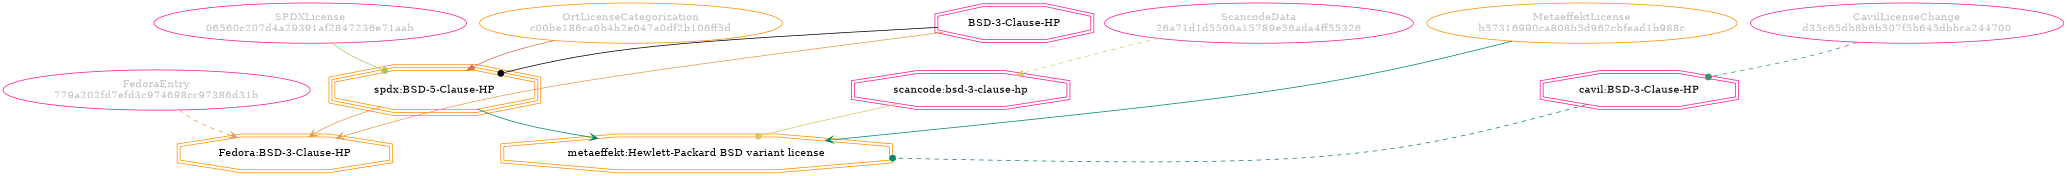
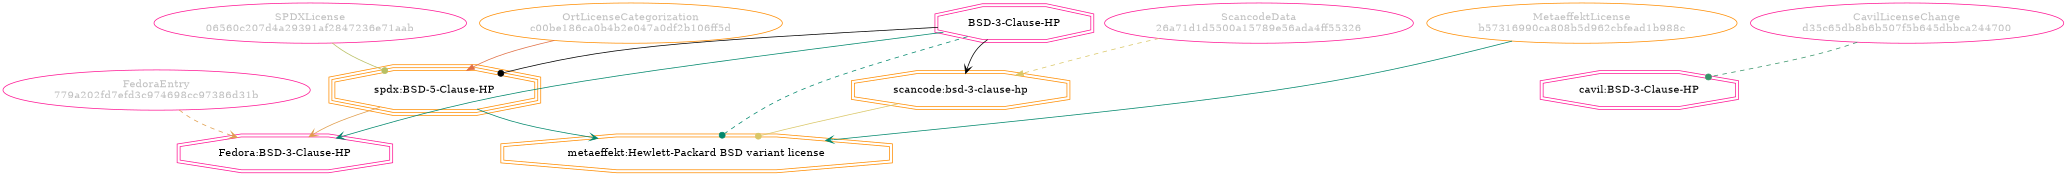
none -> (975, 51)
(641, 73) -> (641, 73)
(961, 90) -> (961, 90)
(285, 153) -> (285, 153)
(1244, 161) -> (842, 75)
